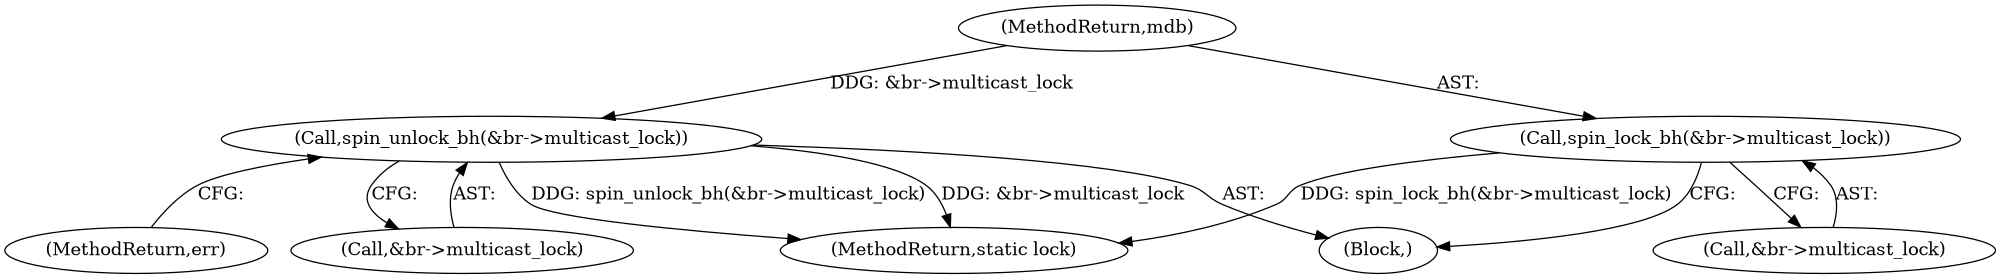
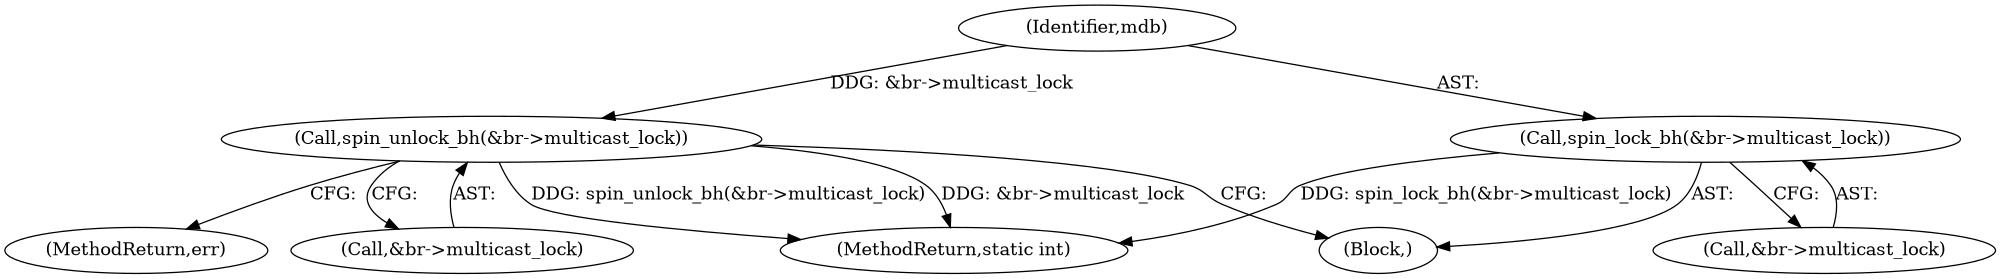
(1097, 28) -> (1097, 28)
(222, 176) -> (298, 189)
(1247, 195) -> (1247, 195)
(1716, 195) -> (1716, 195)
(954, 250) -> (954, 250)
